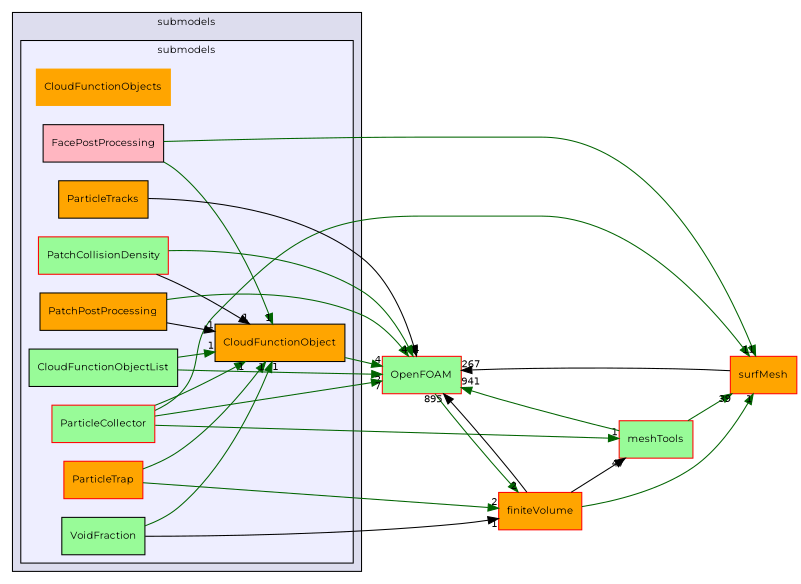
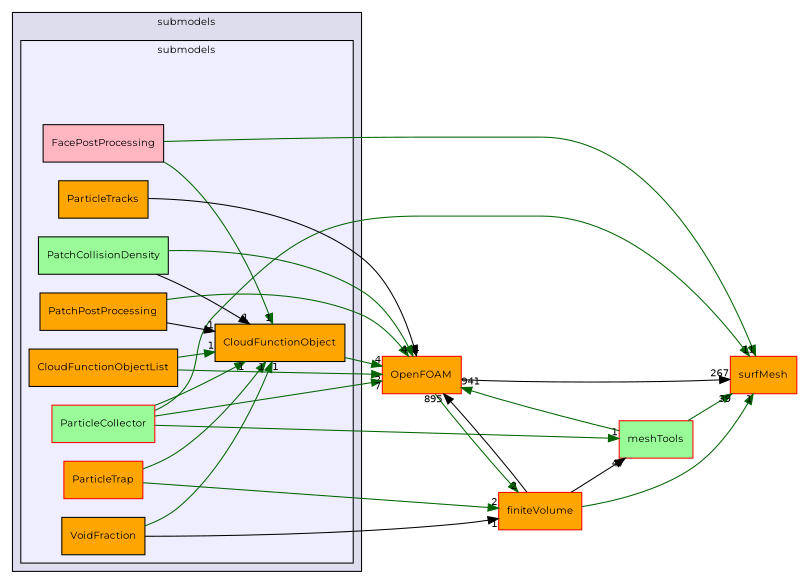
(103, 87) -> none
(103, 256) -> (103, 256)
(103, 368) -> (103, 368)
(601, 368) -> (590, 382)
(422, 375) -> (422, 375)
(103, 536) -> (103, 536)
